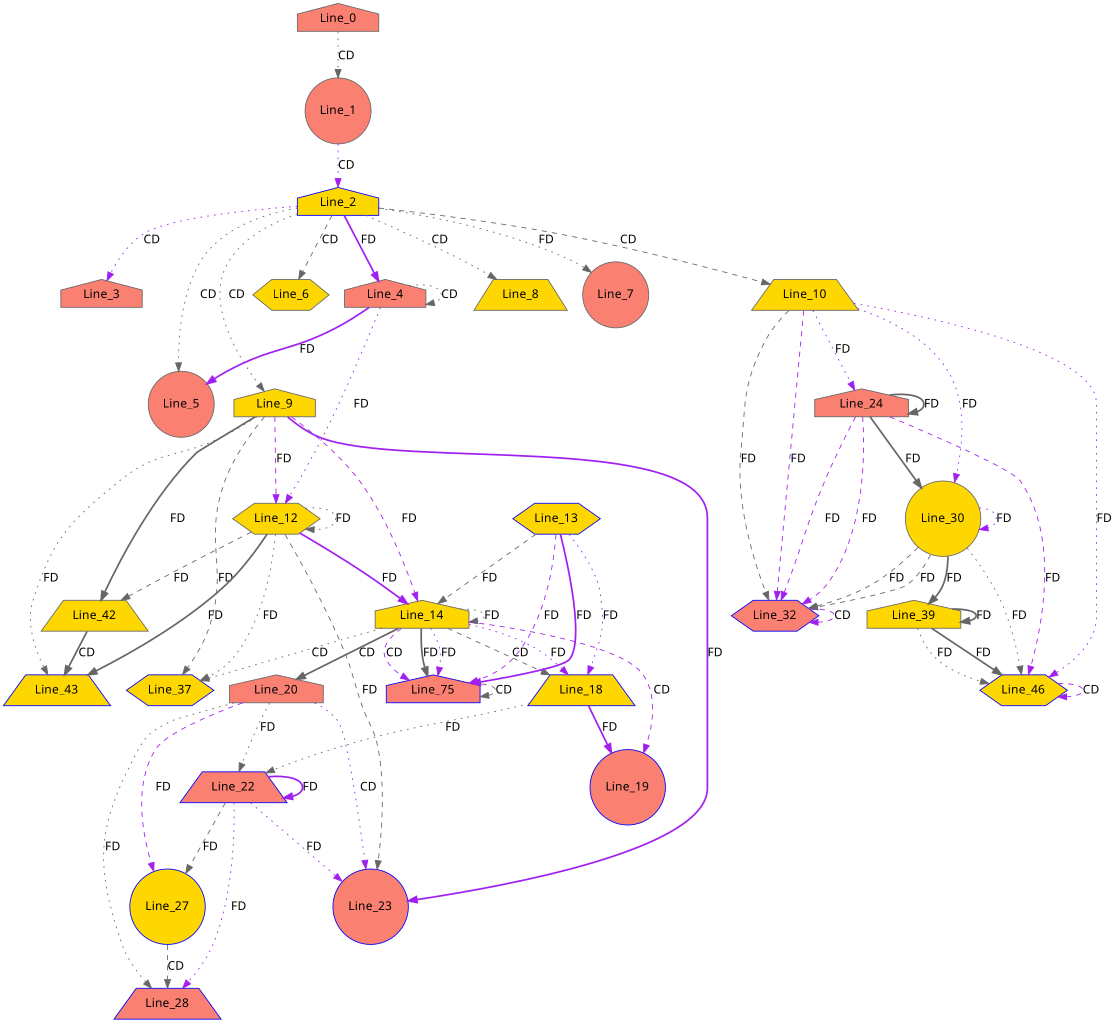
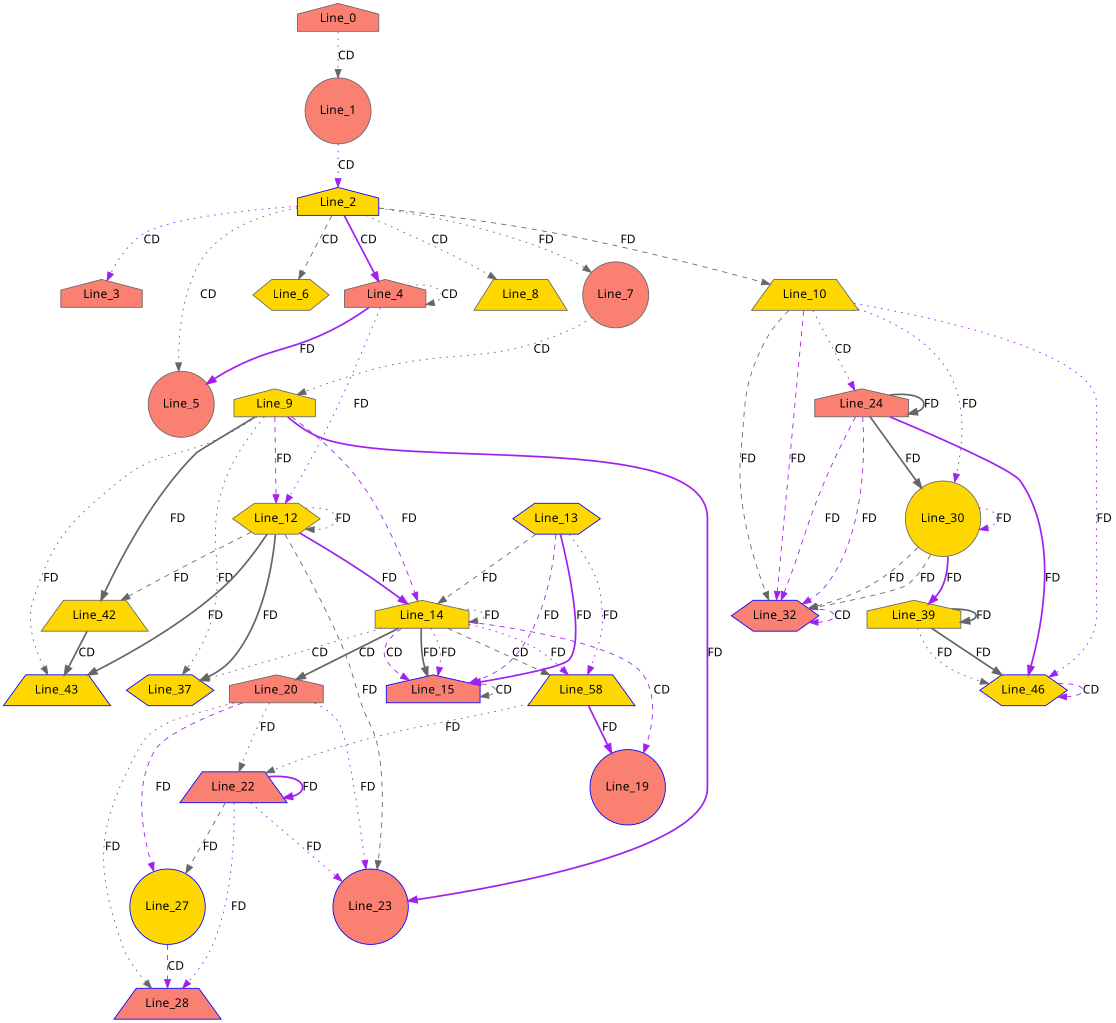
(369, 240) -> (369, 240)
(629, 240) -> (629, 240)
(221, 284) -> (450, 357)
(843, 350) -> (843, 350)
(1031, 501) -> (1031, 501)
(215, 539) -> (215, 539)
(945, 578) -> (945, 578)
(1002, 603) -> none
(258, 614) -> (258, 614)
(433, 690) -> (433, 690)
(581, 690) -> (581, 690)
(368, 787) -> (368, 787)
(168, 962) -> (168, 962)
